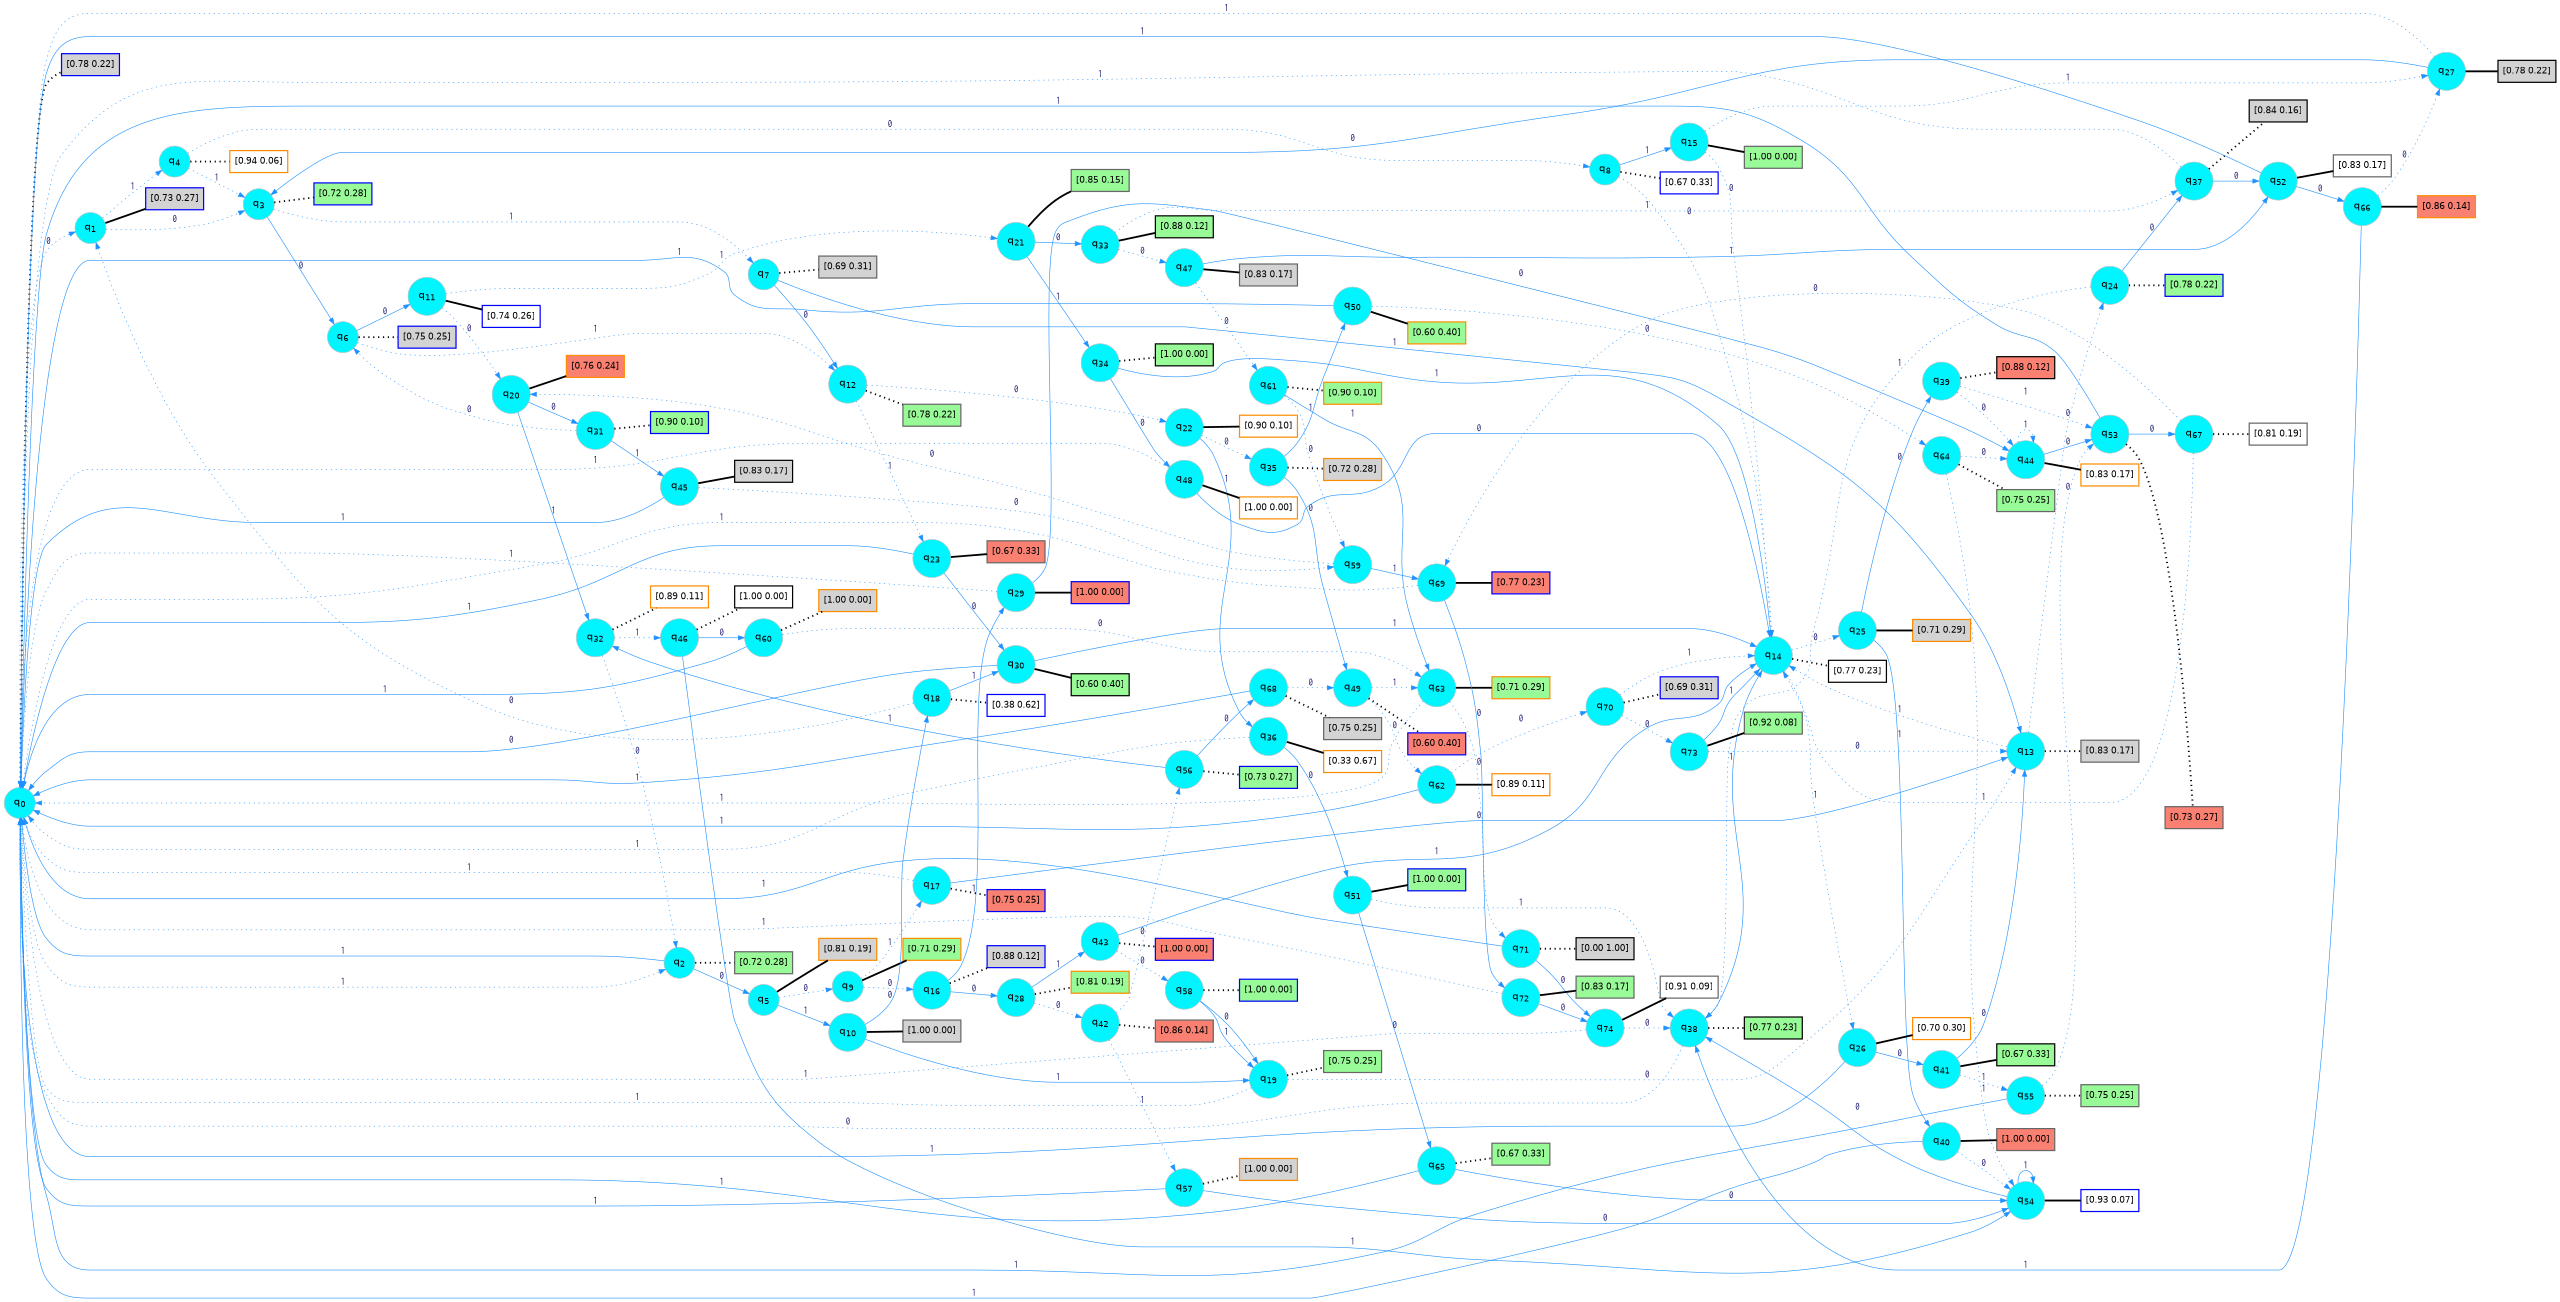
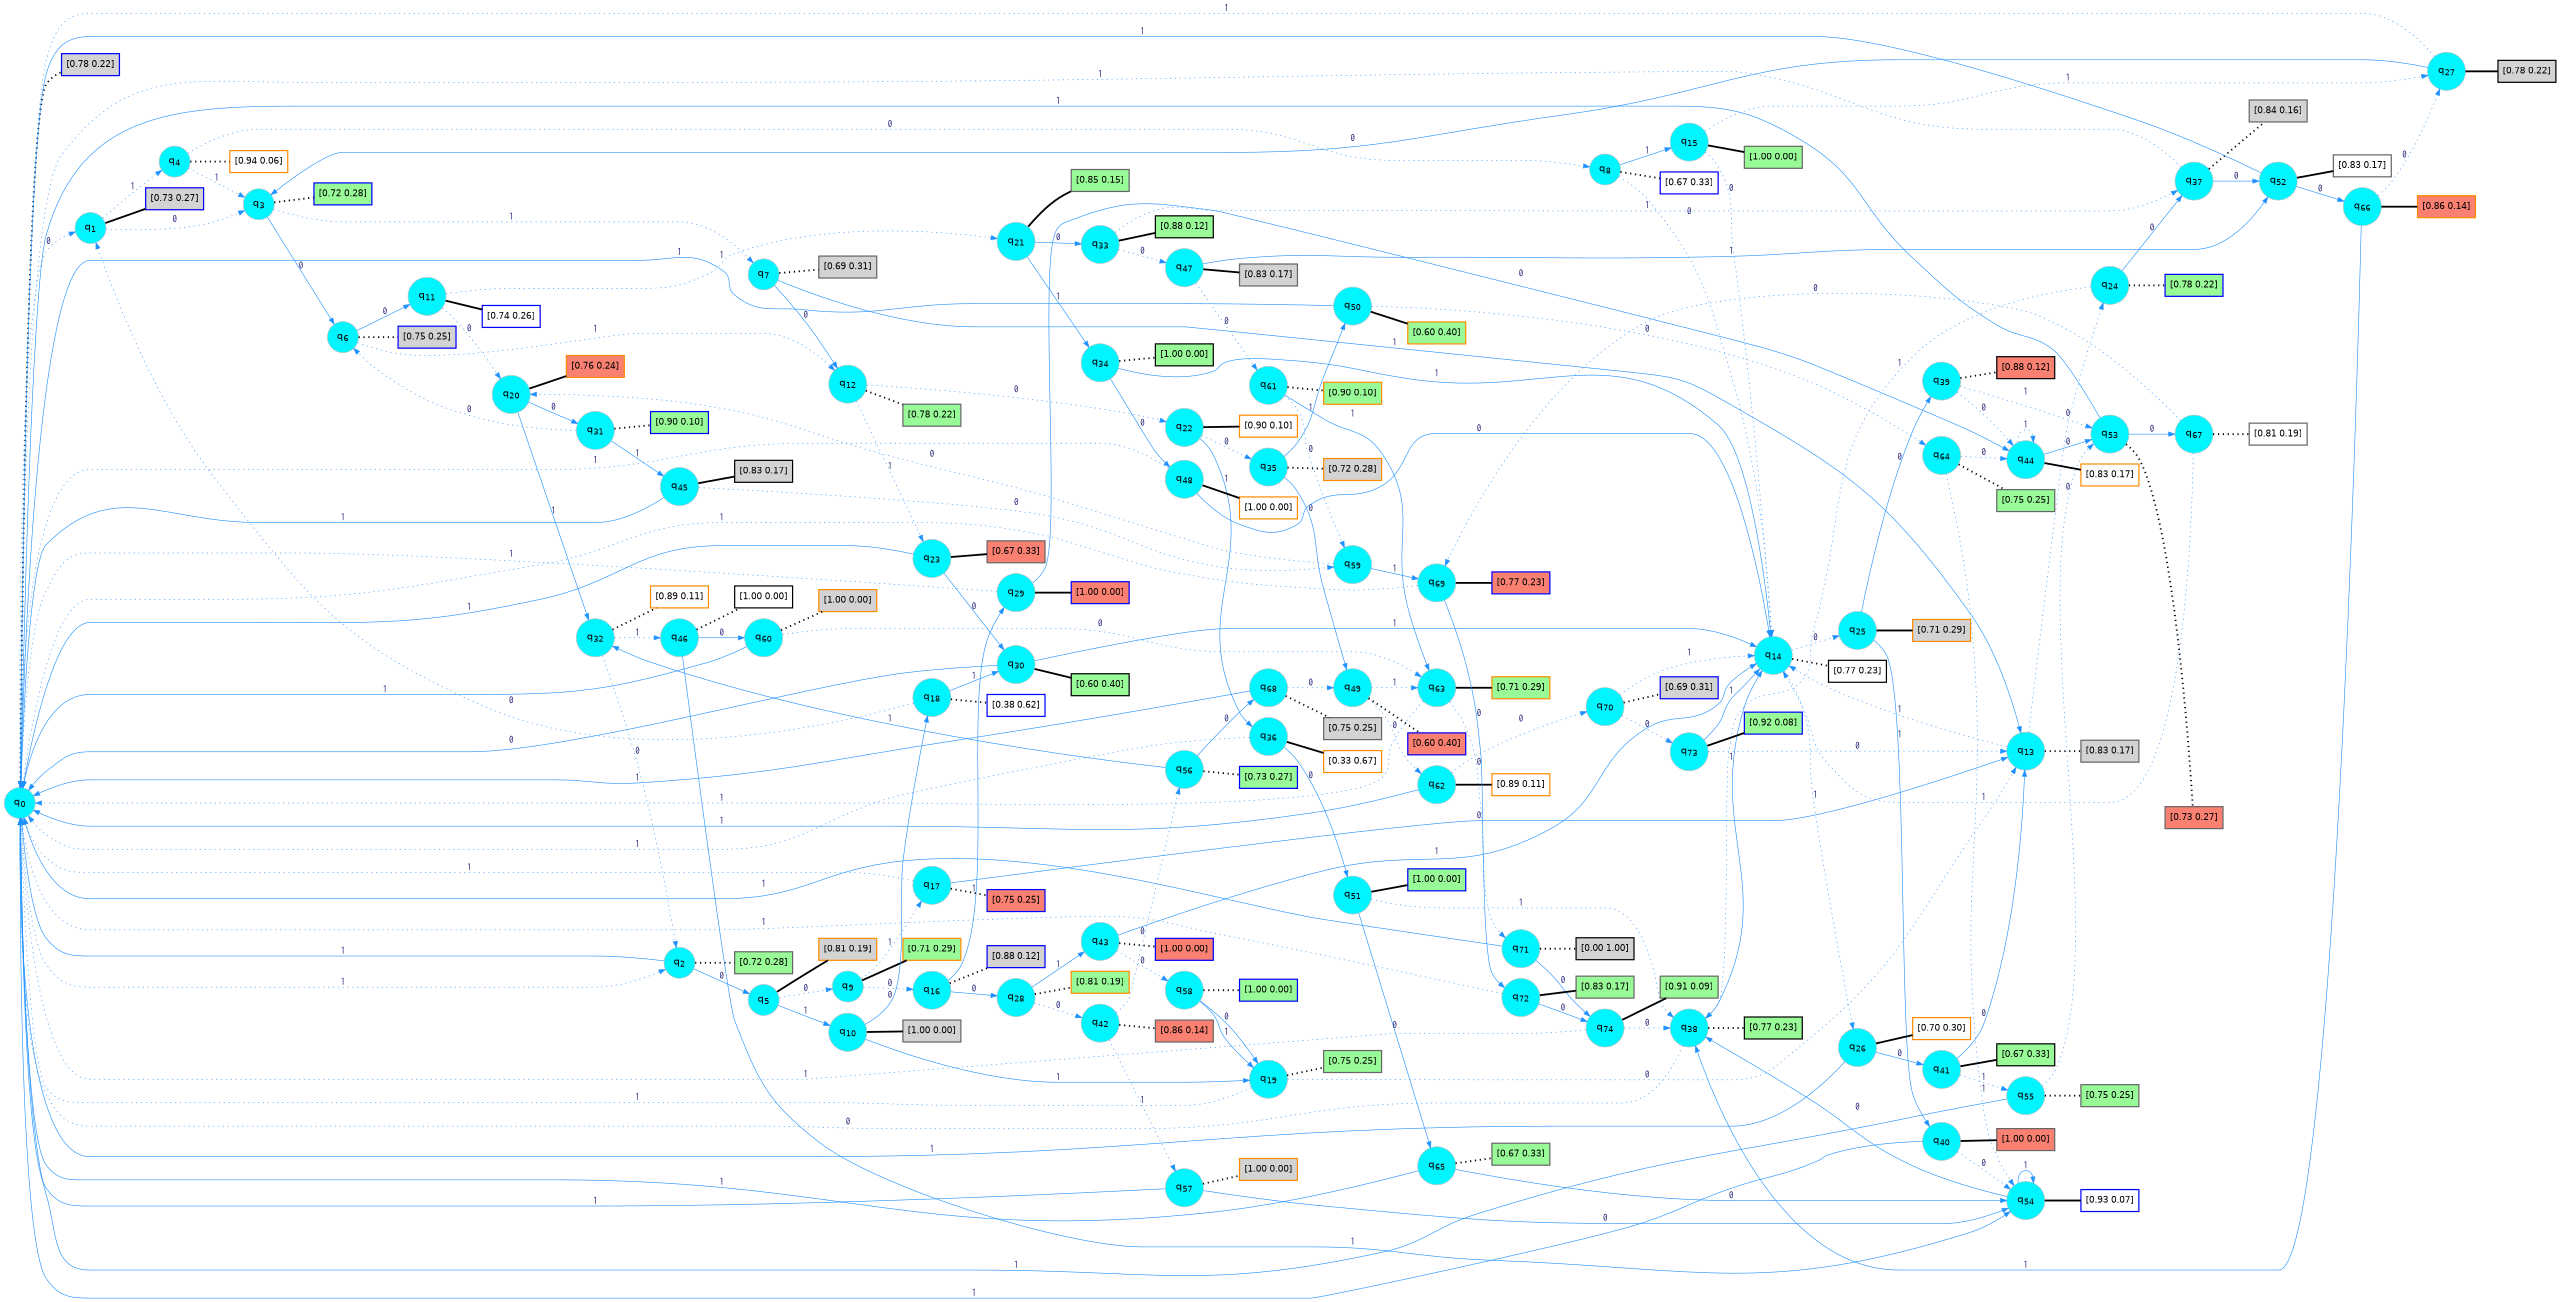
(2278, 111) -> (2278, 111)
(1773, 723) -> (1773, 723)
(1689, 987) -> (1689, 987)
